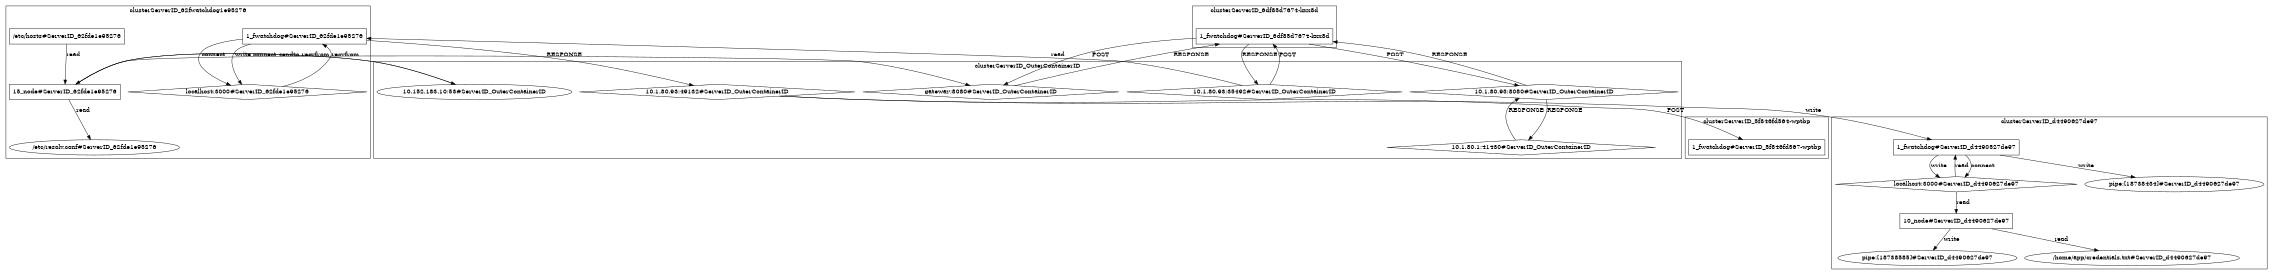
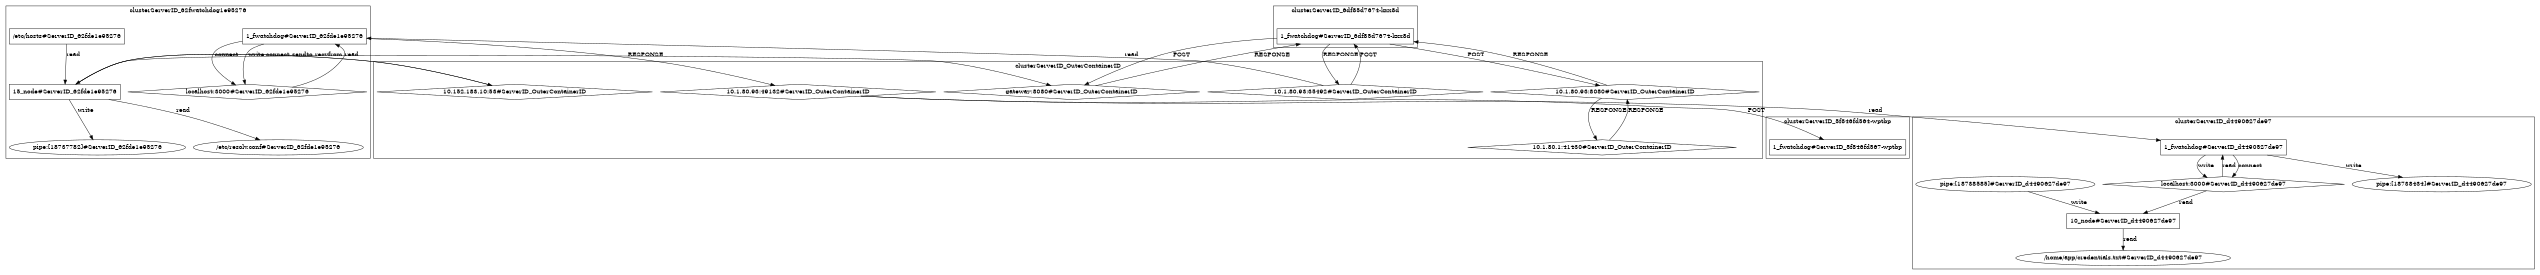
(345, 55) -> (352, 55)
(474, 92) -> (515, 92)
(1813, 110) -> (1876, 110)
none -> (97, 147)
(1943, 238) -> (2062, 202)
